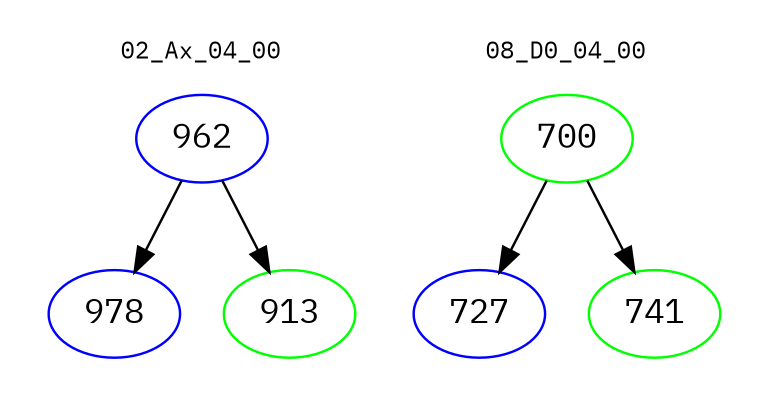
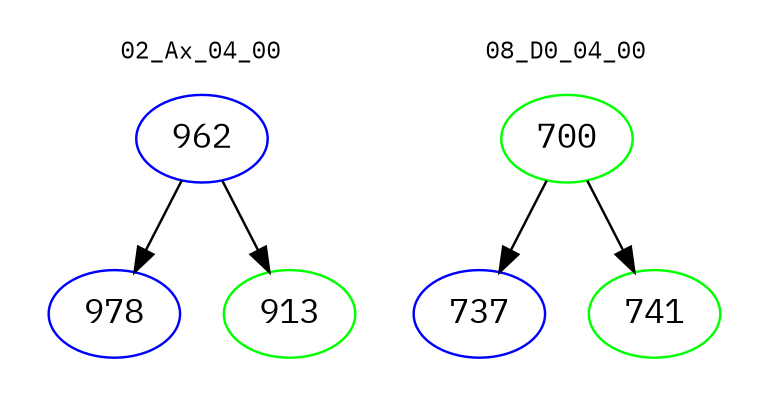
(479, 314) -> (479, 314)
